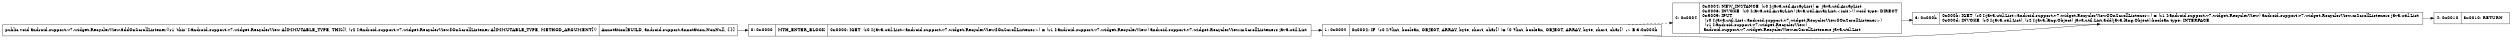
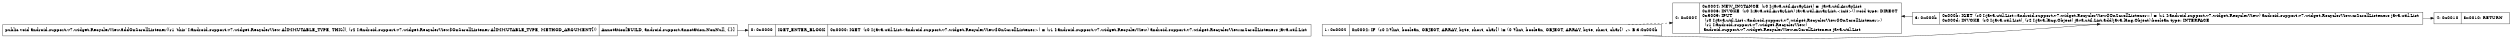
(1905, 20) -> (1909, 16)
(802, 30) -> (802, 30)
(1315, 30) -> none
